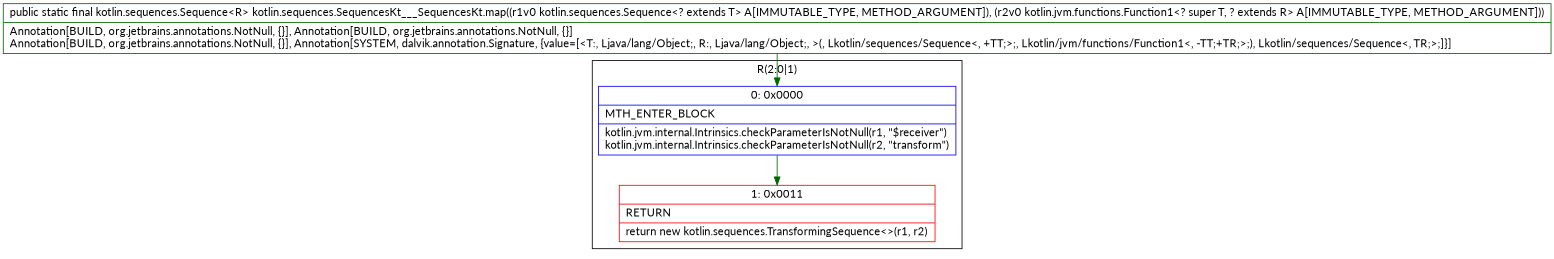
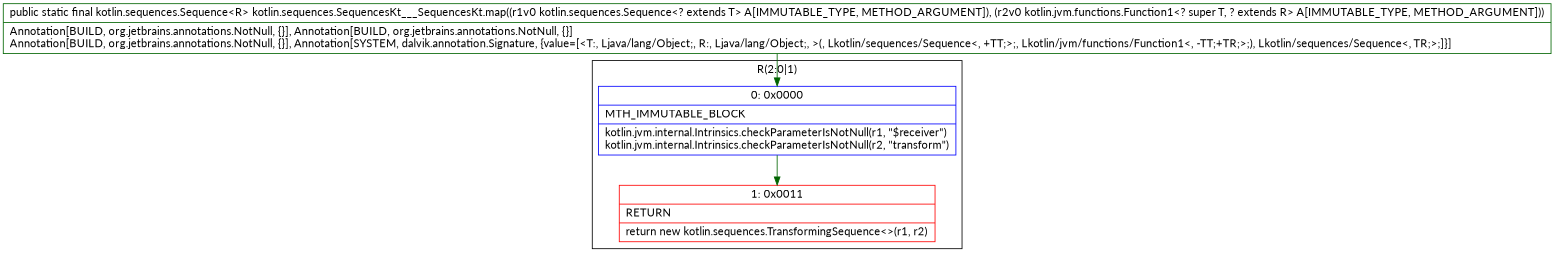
(660, 114) -> (675, 114)
